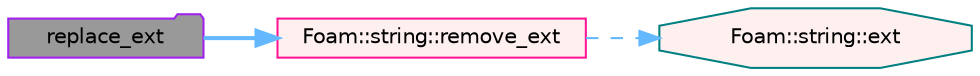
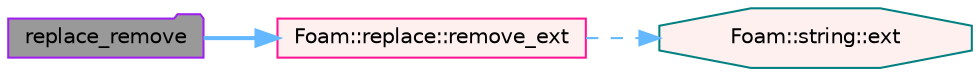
(106, 38) -> (106, 38)
(432, 38) -> (432, 38)
